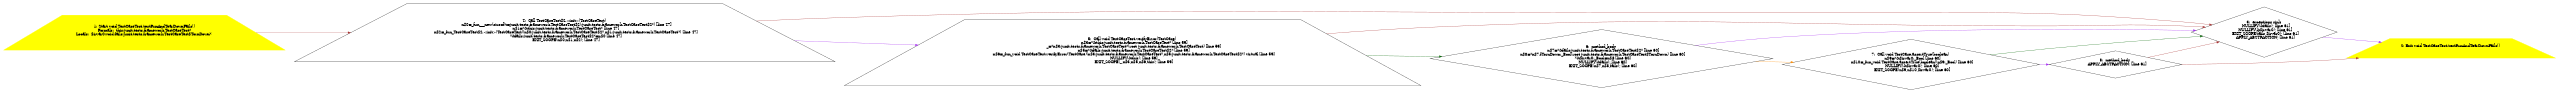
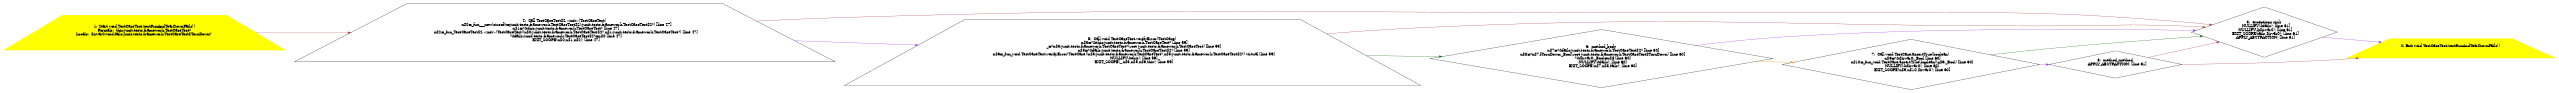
(2115, 64) -> (2115, 64)
